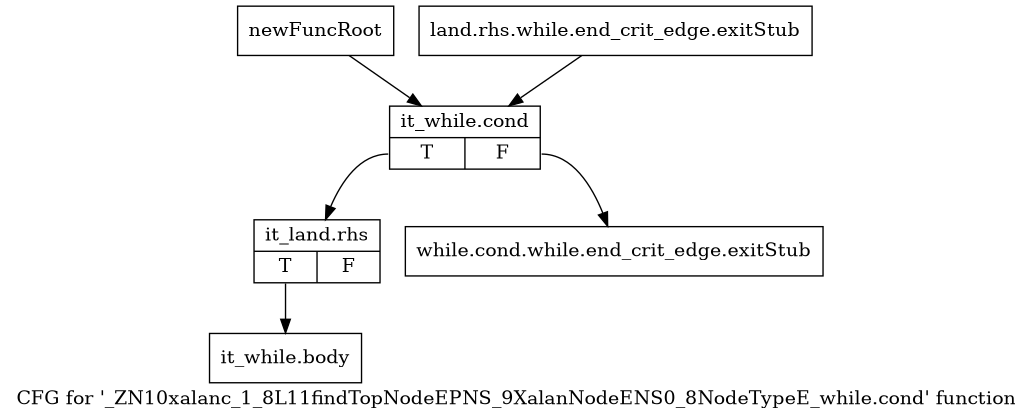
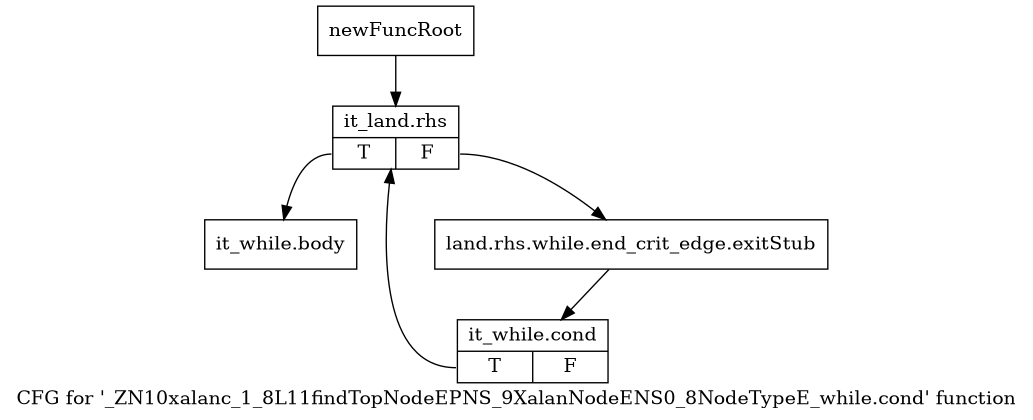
(379, 77) -> (396, 74)
none -> (532, 172)
(614, 251) -> none
